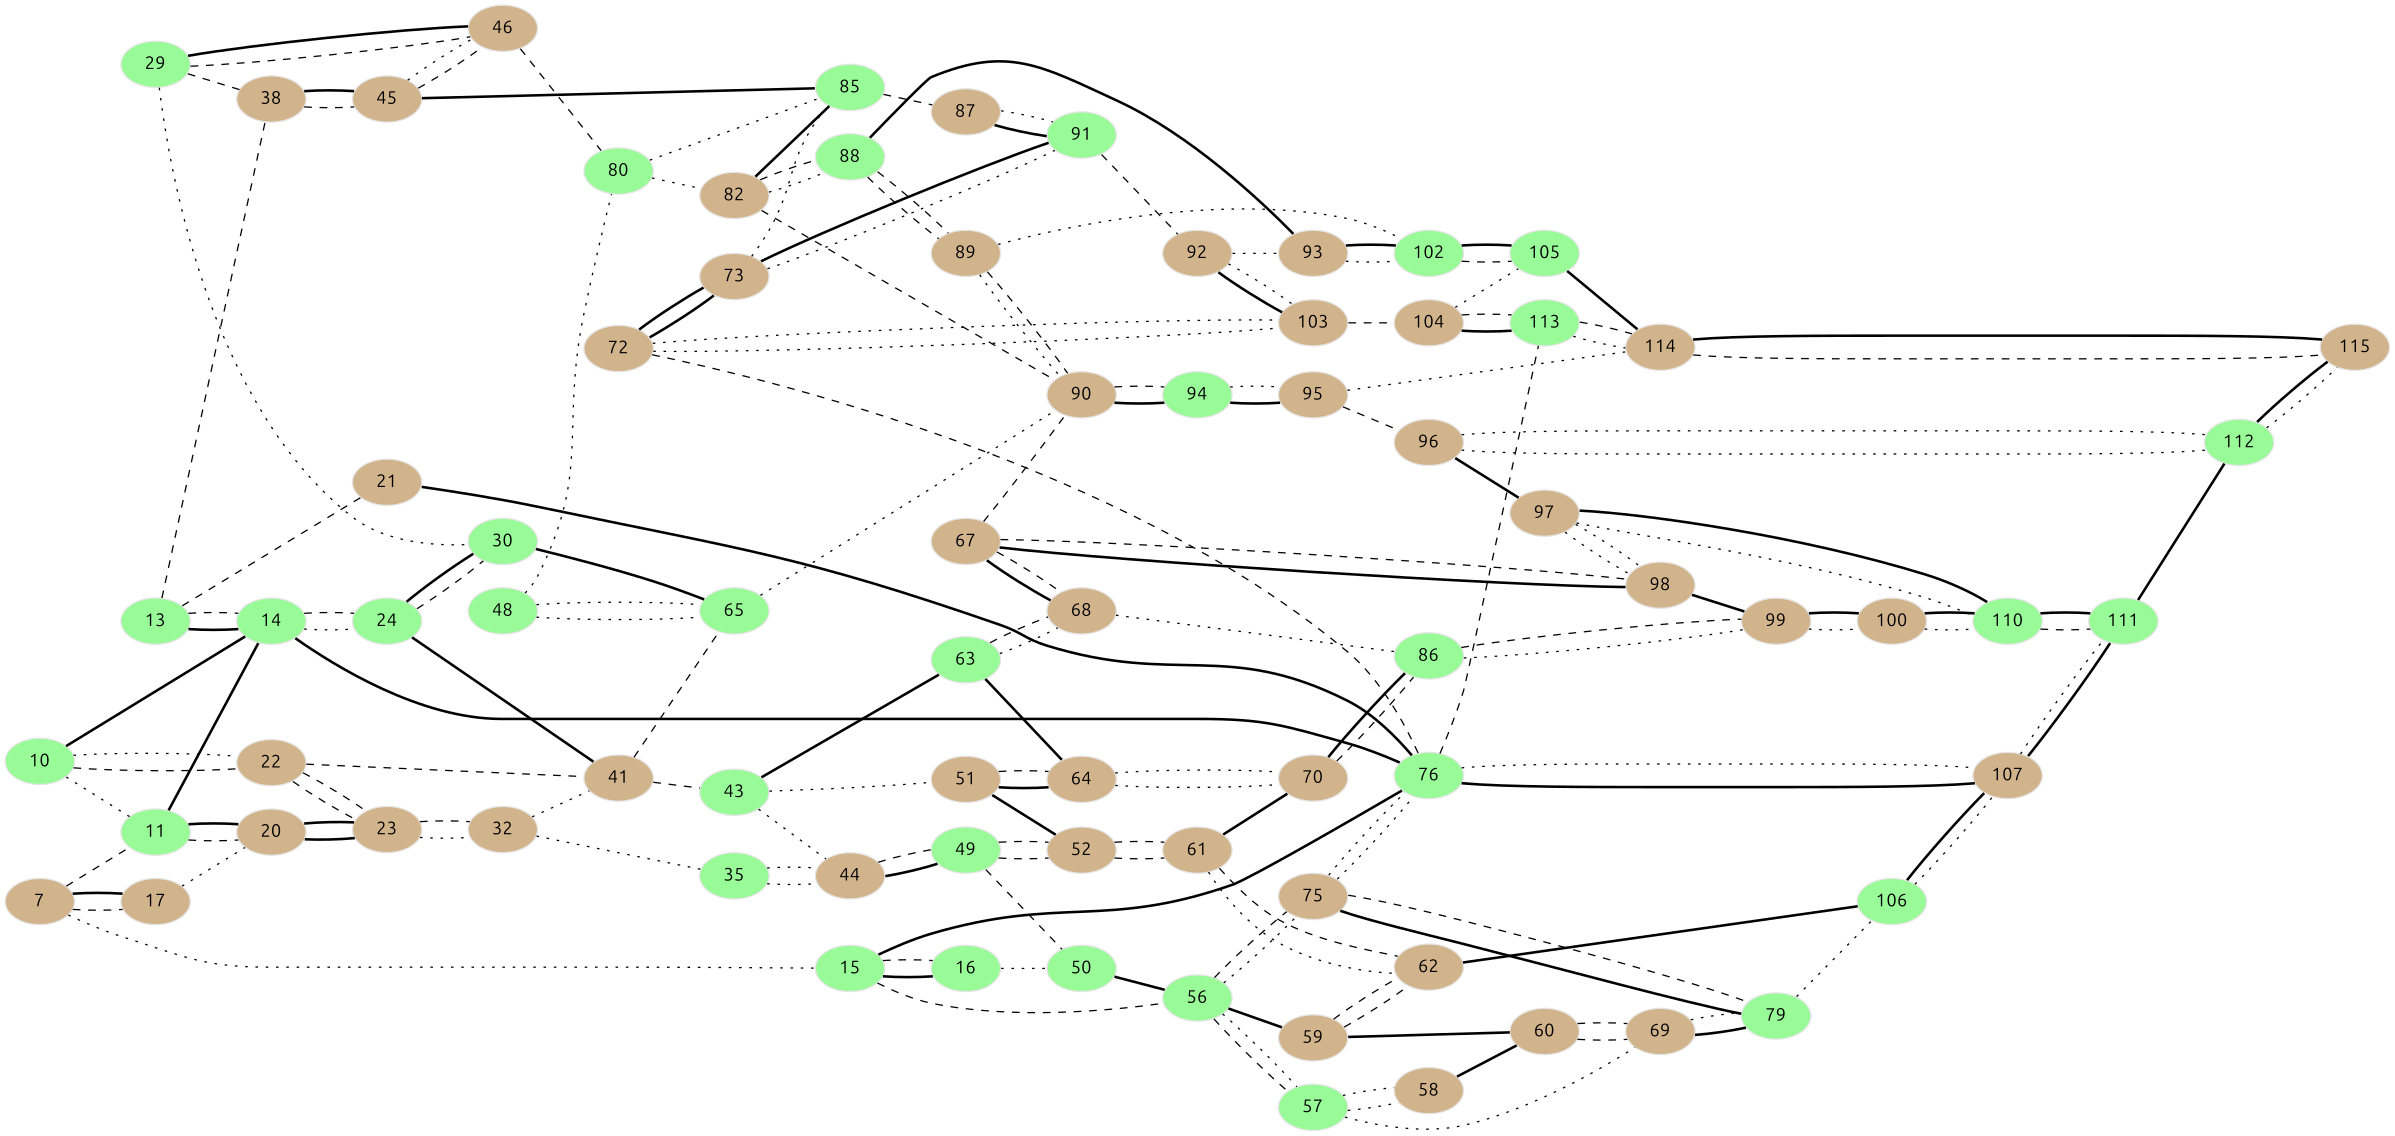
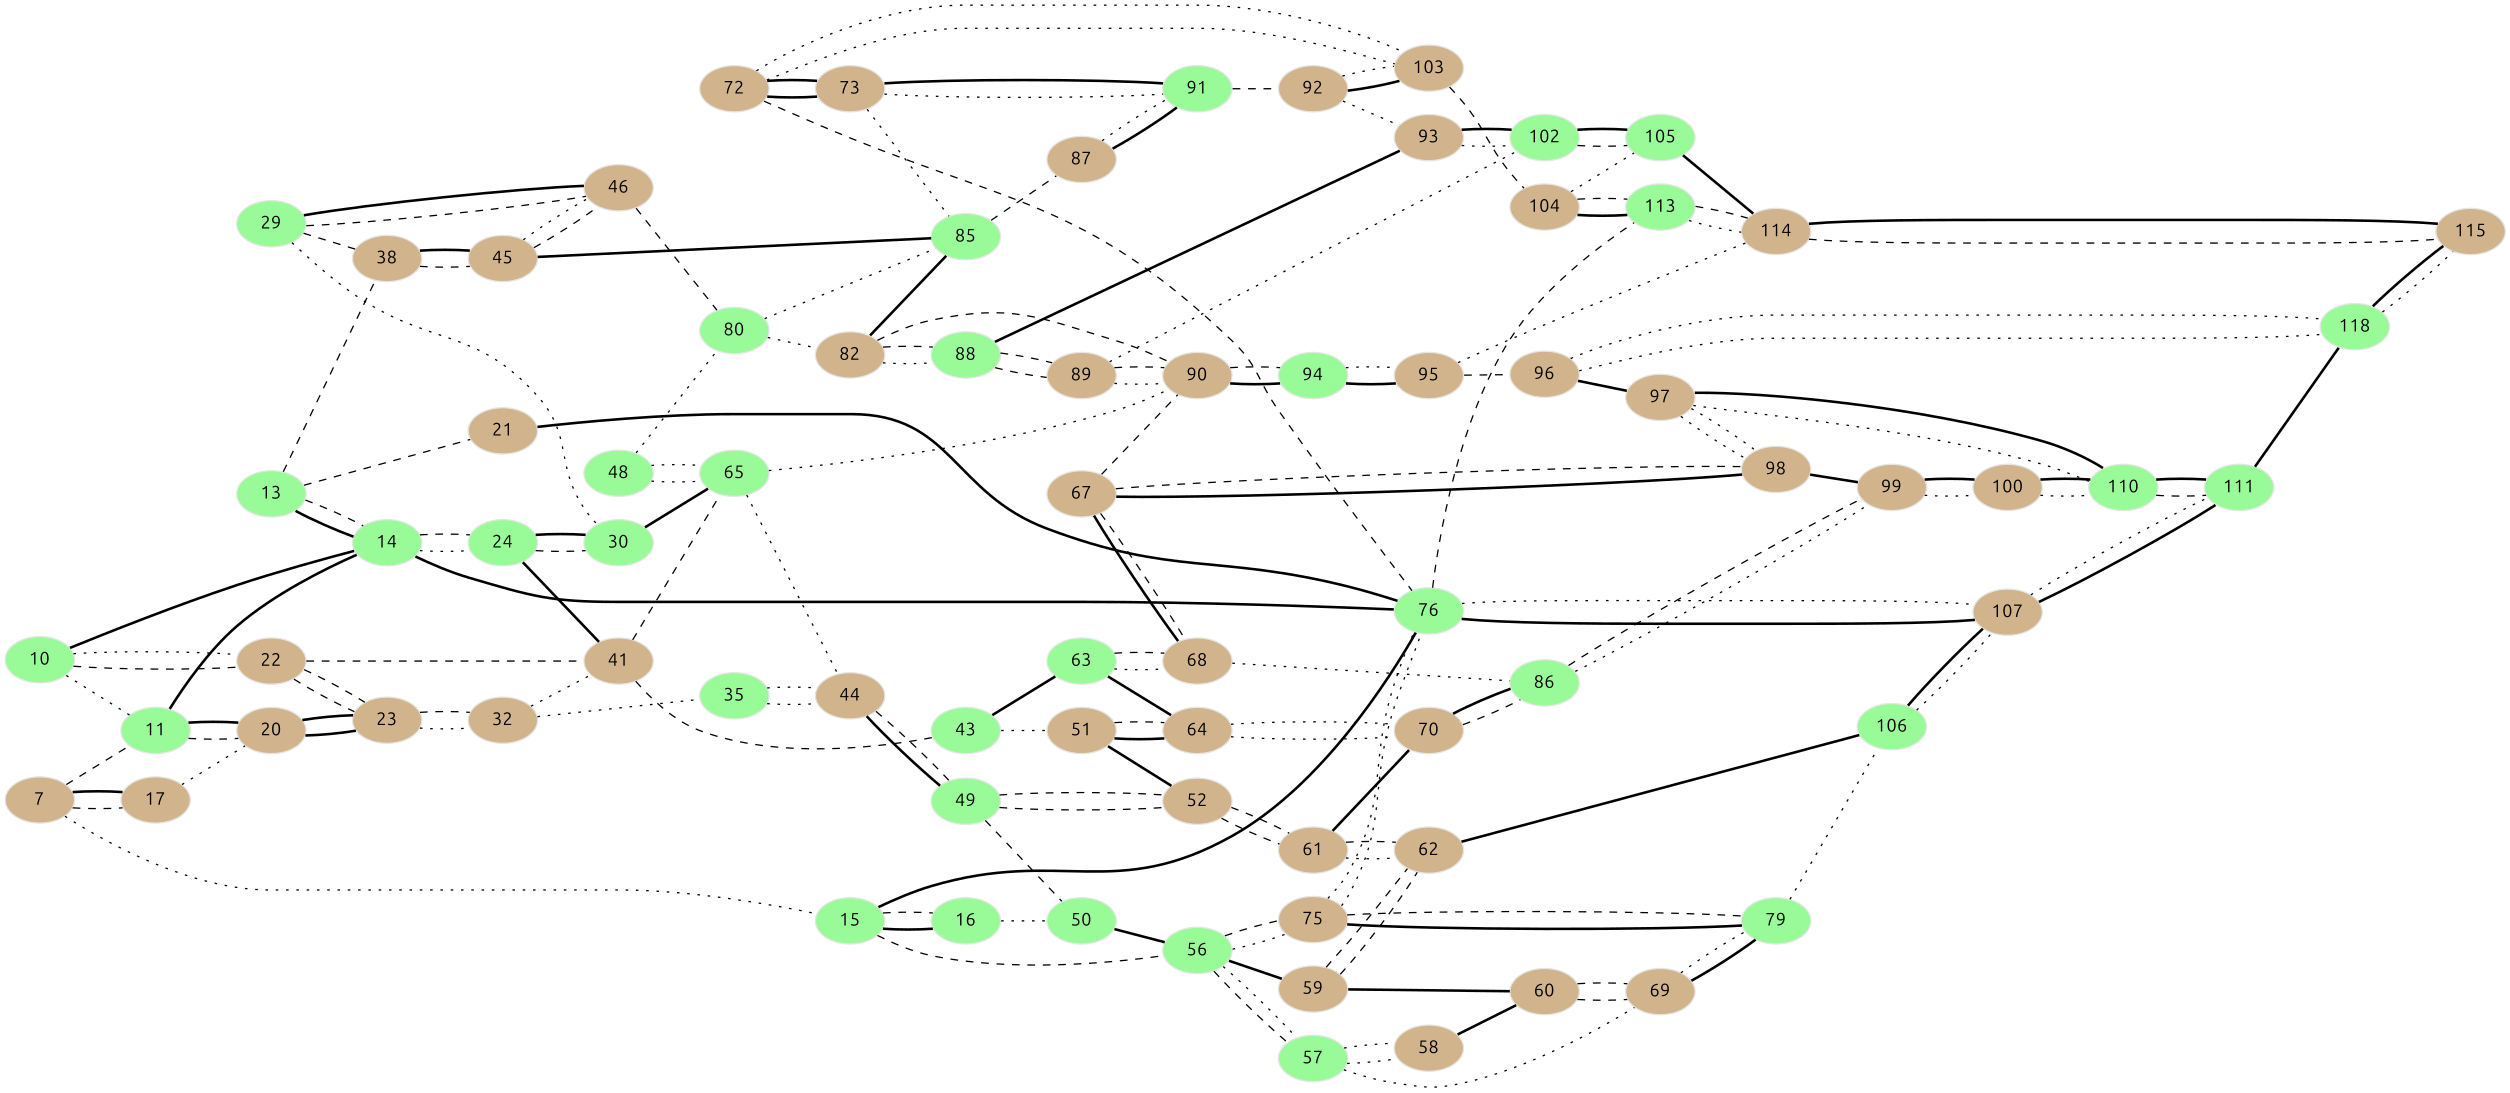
(2239, 442) -> (2355, 327)
(792, 834) -> (792, 584)
